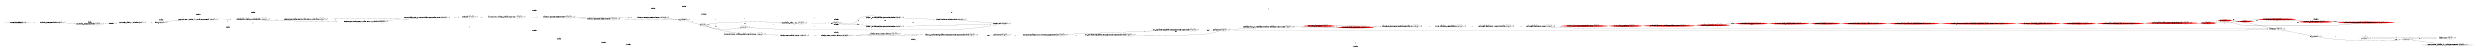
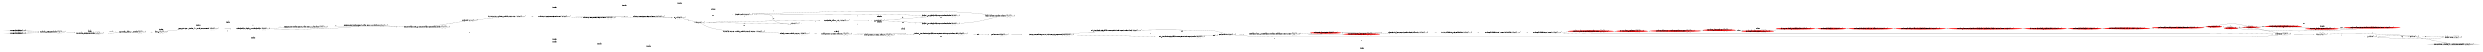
(918, 23) -> (716, 16)
none -> (18, 31)
